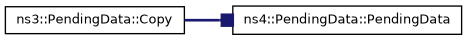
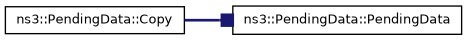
(347, 20) -> (347, 20)
